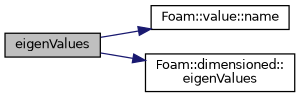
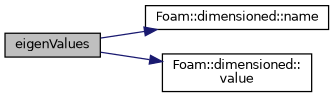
(220, 18) -> (237, 18)
(220, 73) -> (237, 73)
